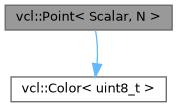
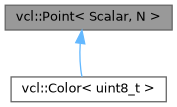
(97, 47) -> (80, 60)
